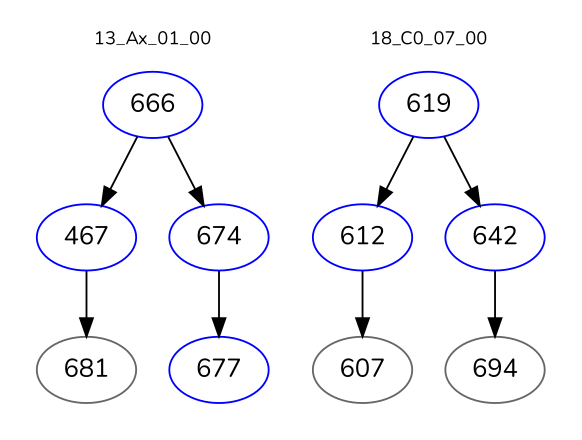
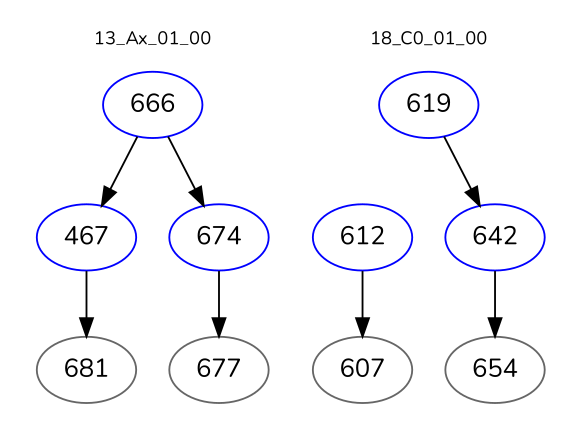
(429, 40) -> (429, 40)
(400, 163) -> none
(219, 370) -> (219, 370)
(495, 370) -> (495, 370)
